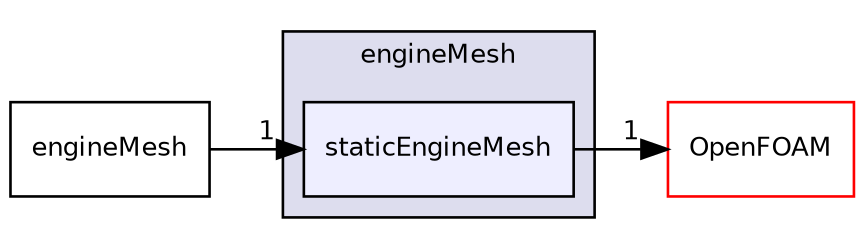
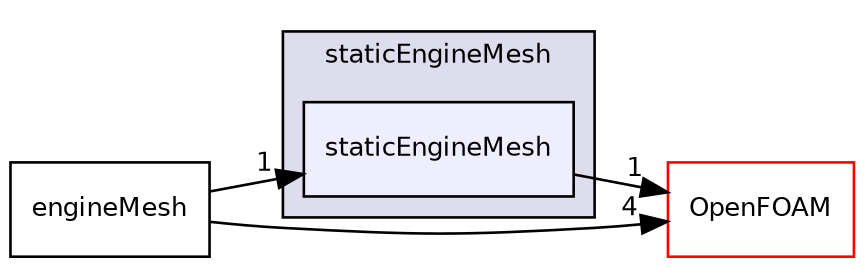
(439, 56) -> (439, 56)
none -> (426, 233)
